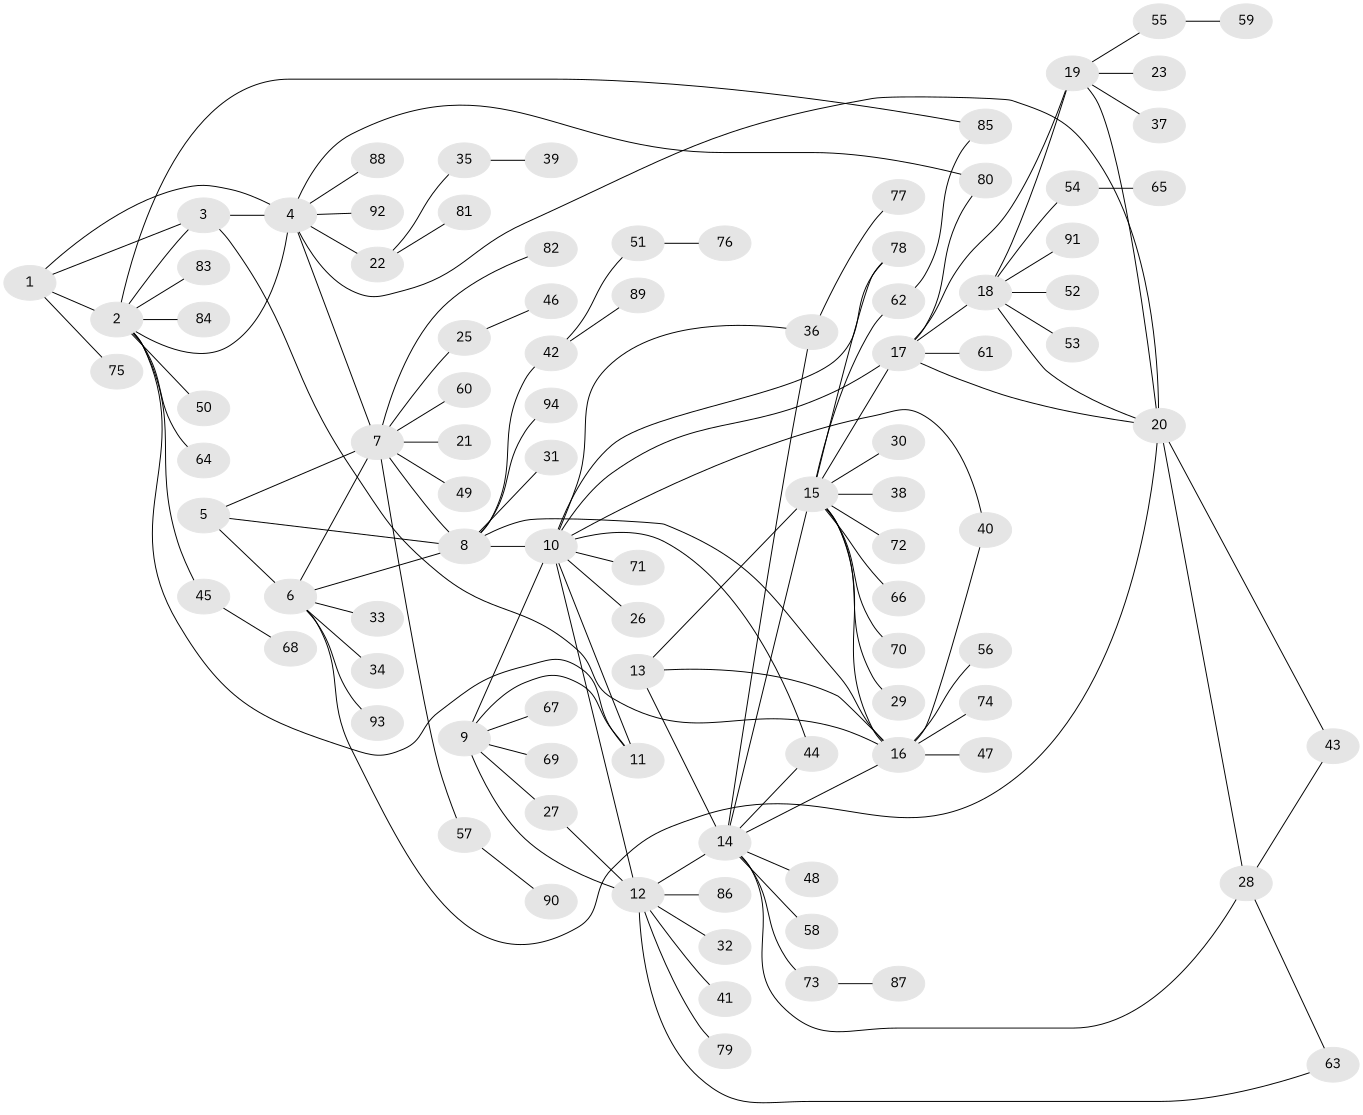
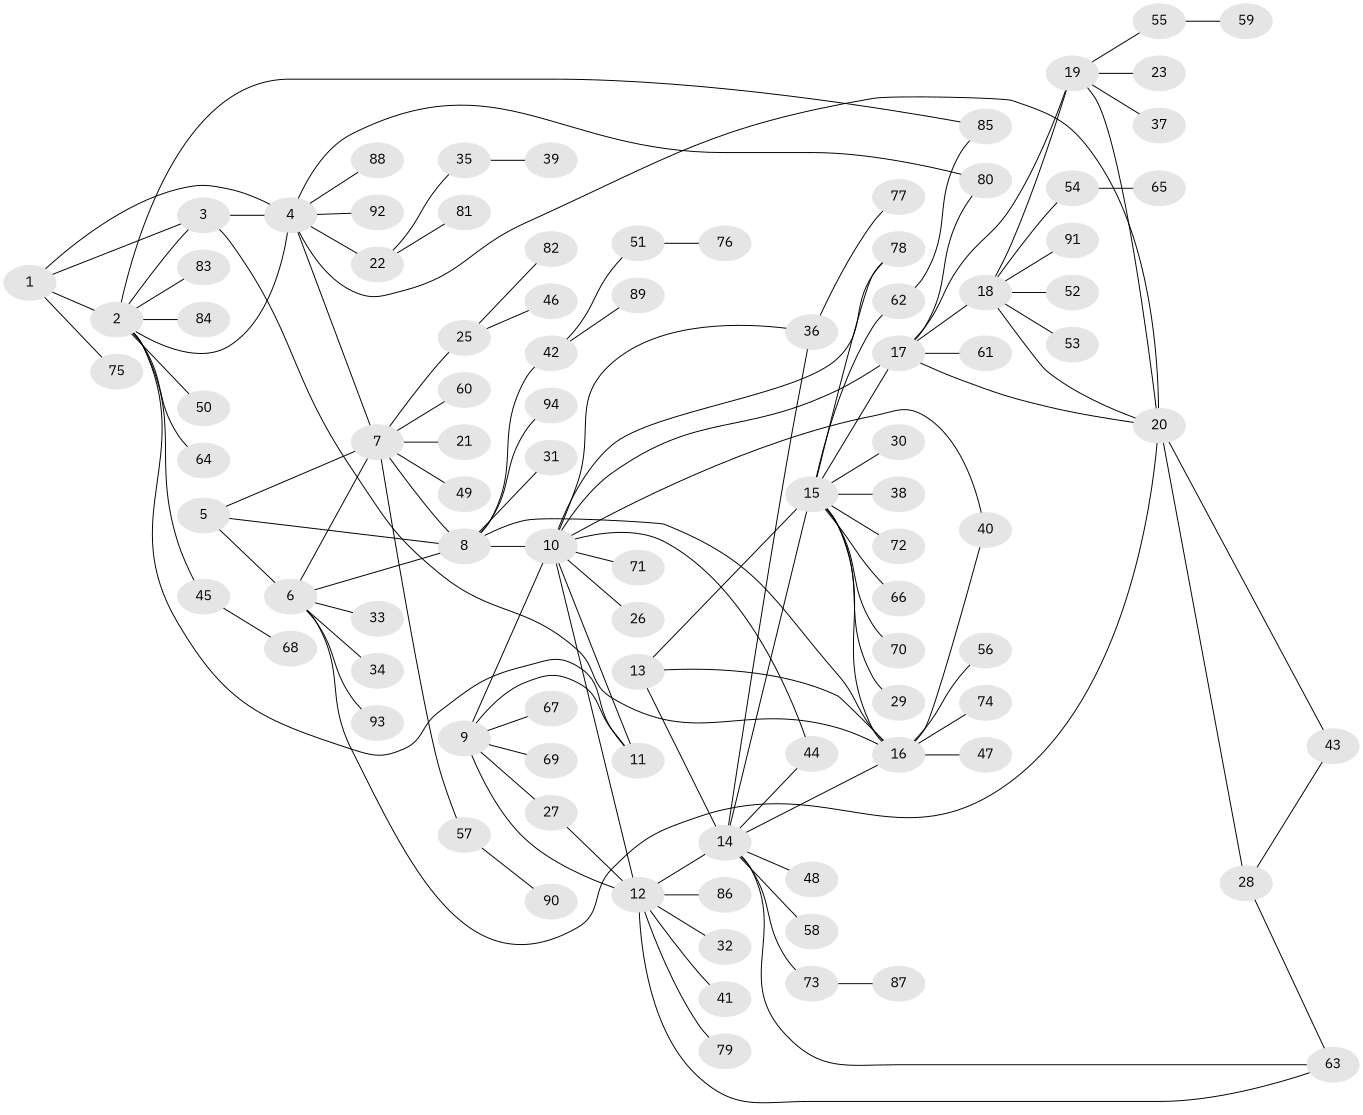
(431, 320) -> (508, 293)
(952, 1028) -> (947, 1065)
